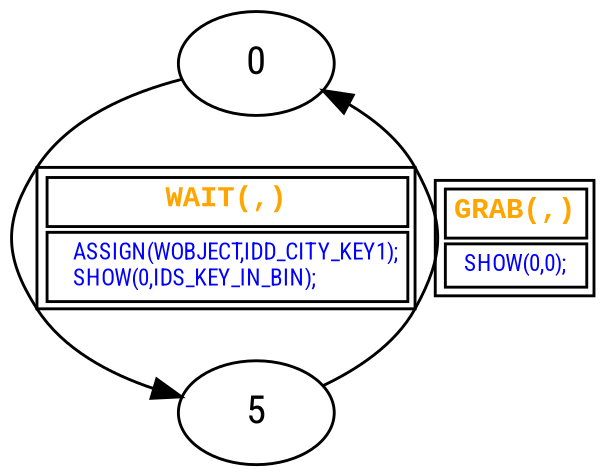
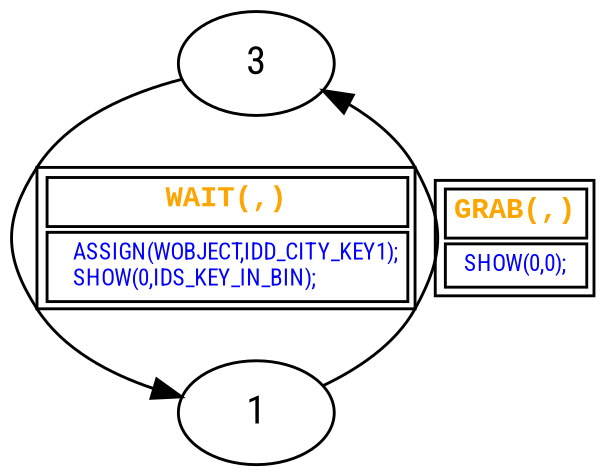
(256, 63) -> (256, 63)
(256, 413) -> (256, 413)
